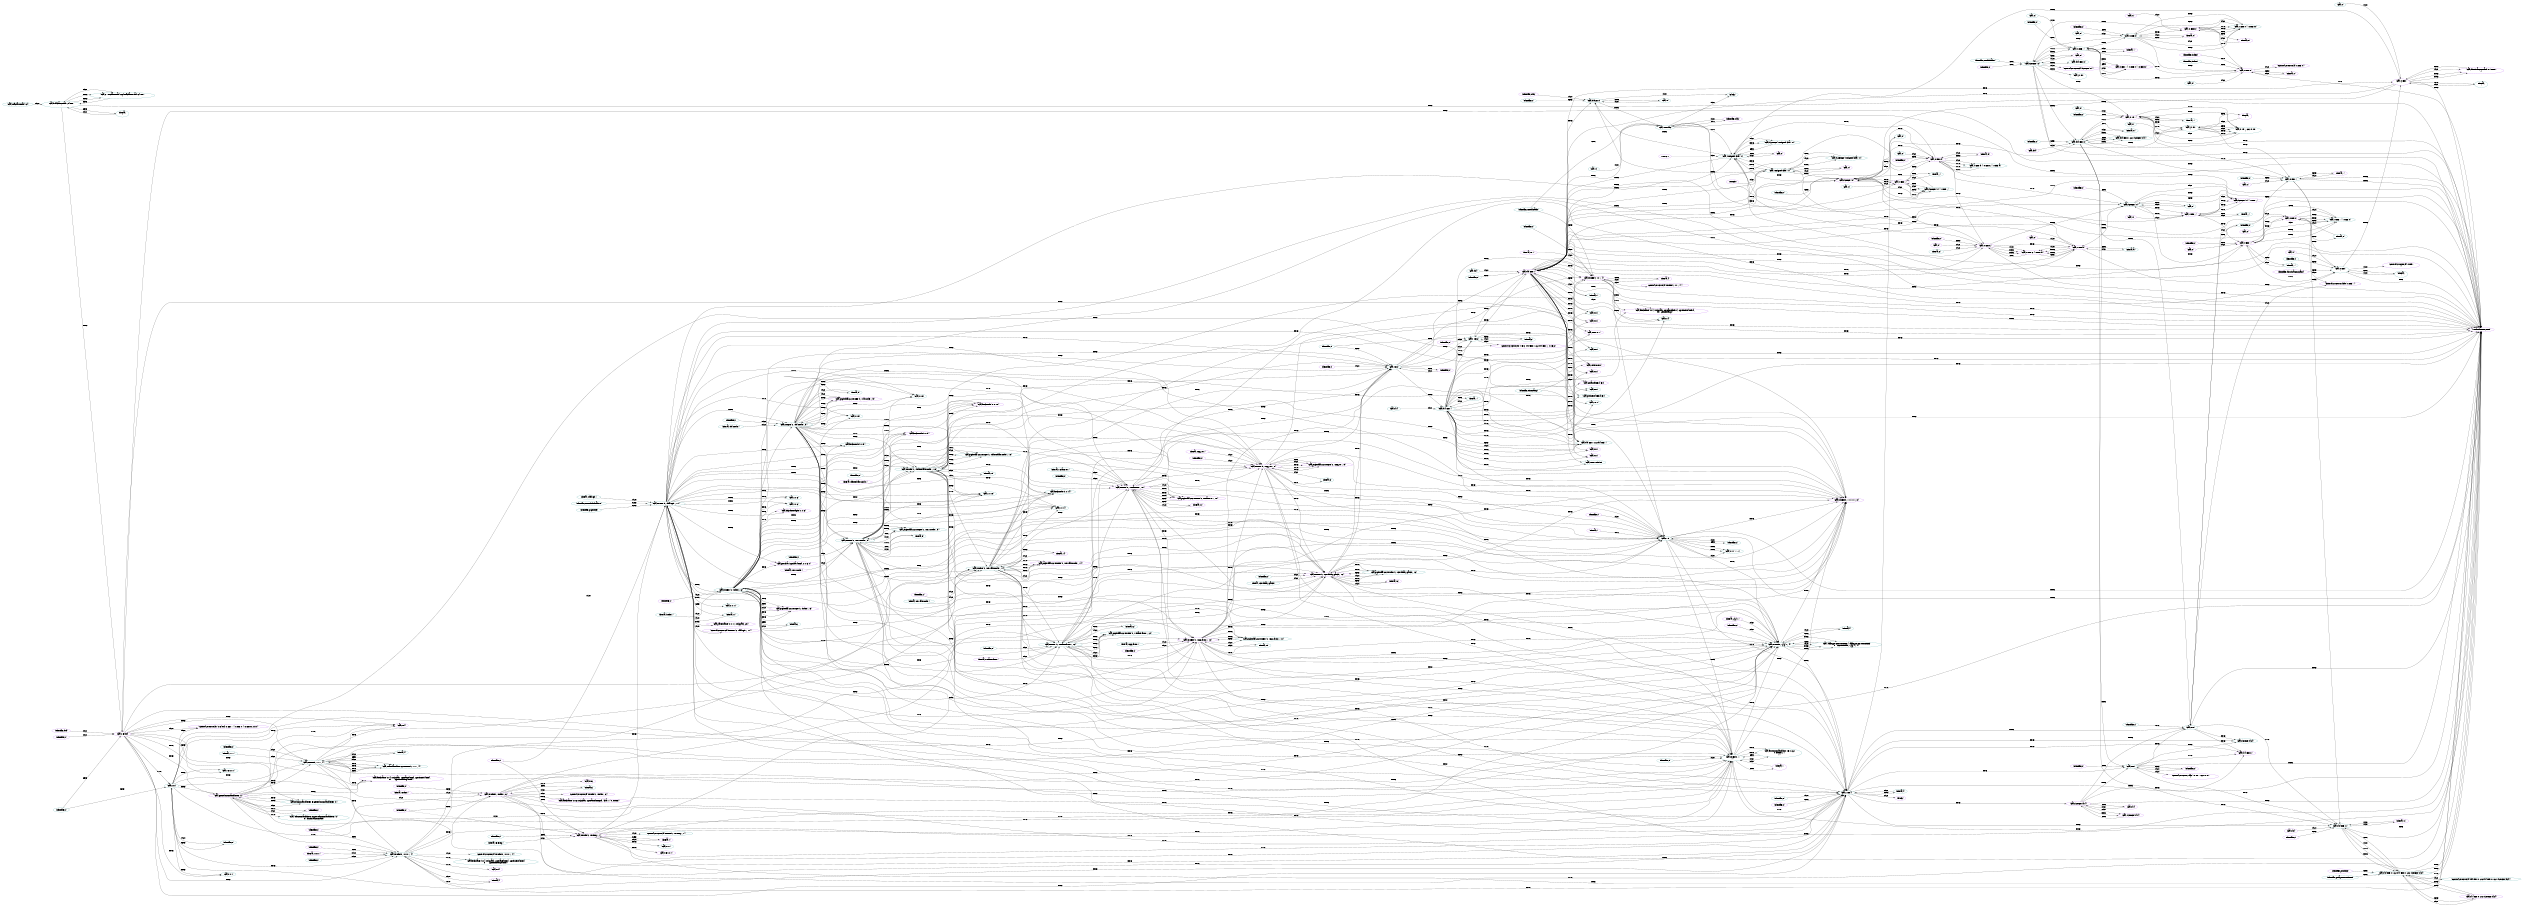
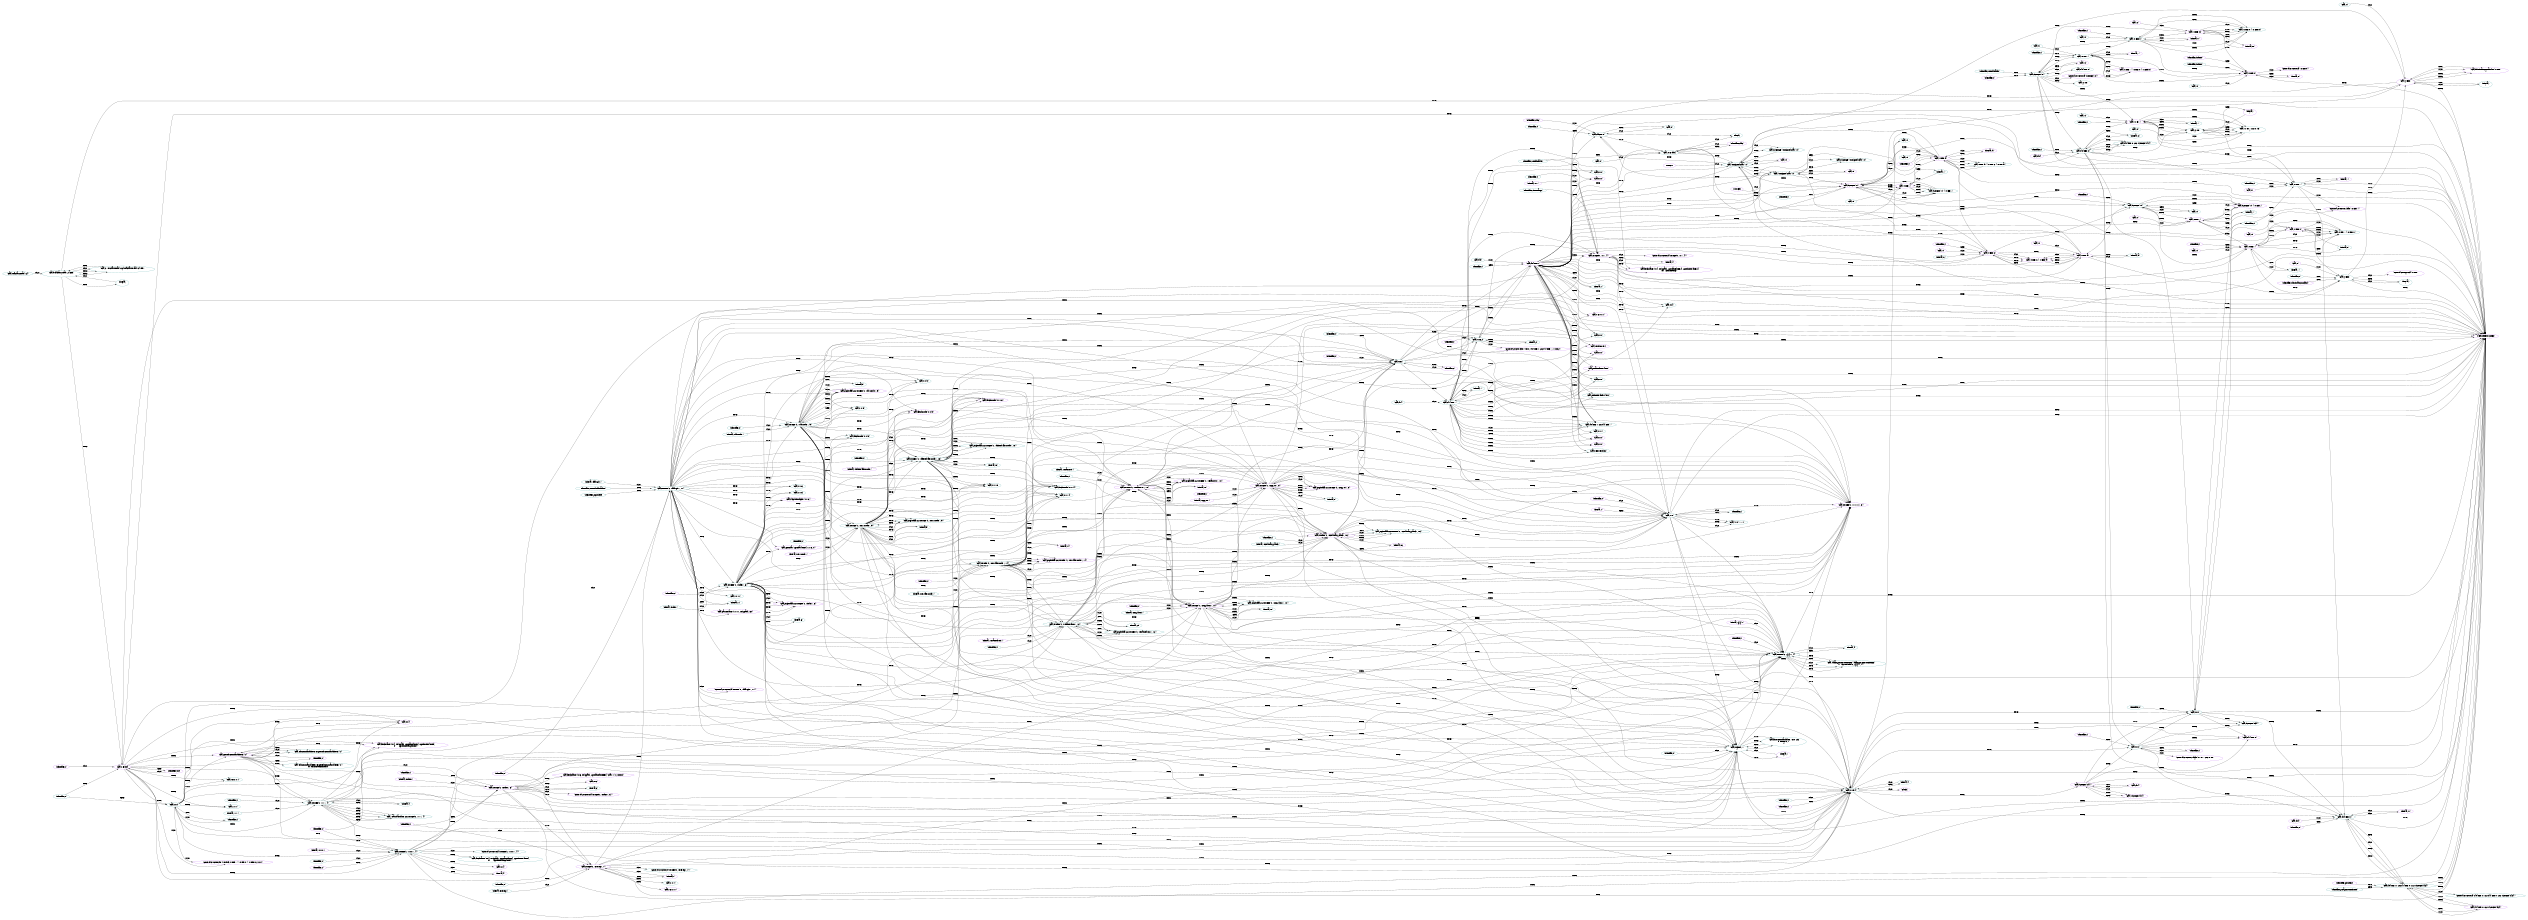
(2314, 220) -> (2319, 232)
(1594, 300) -> (1598, 291)
(1486, 339) -> (1491, 339)
(1617, 445) -> (1631, 364)
(219, 765) -> (147, 769)
